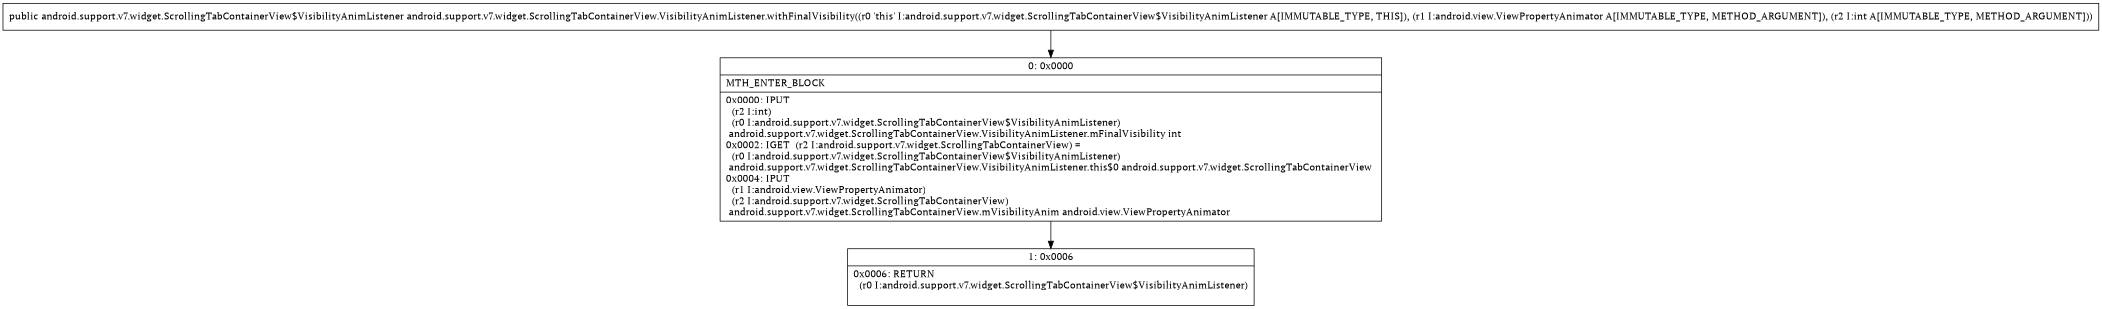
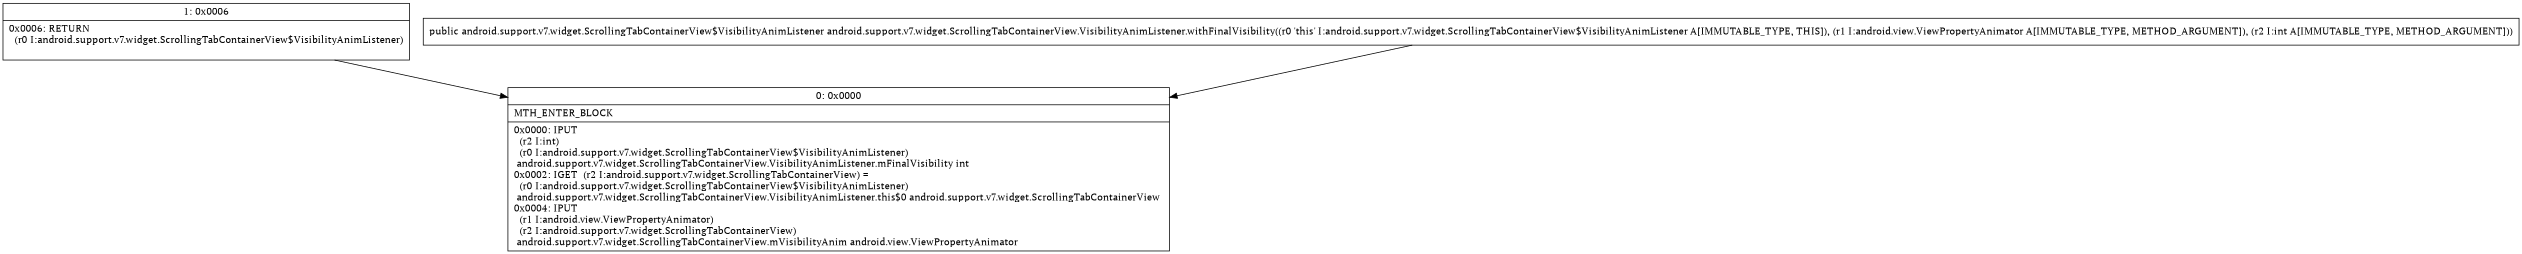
(1051, 231) -> (417, 78)
